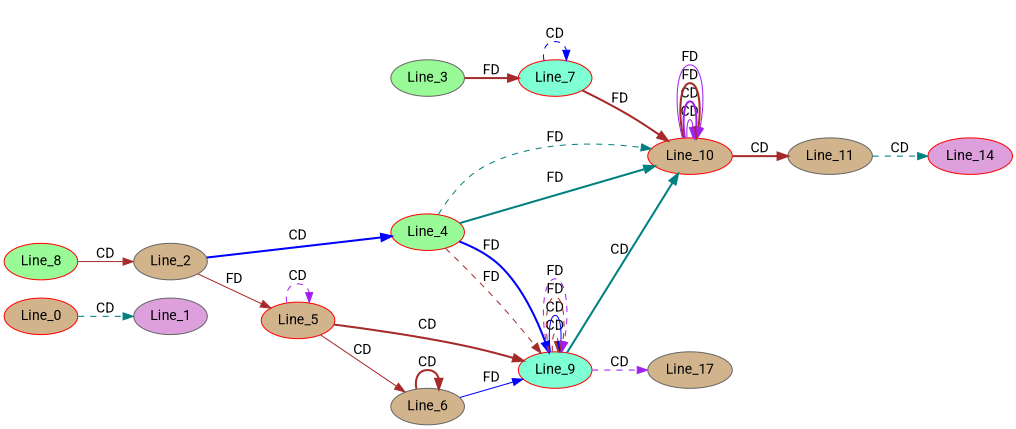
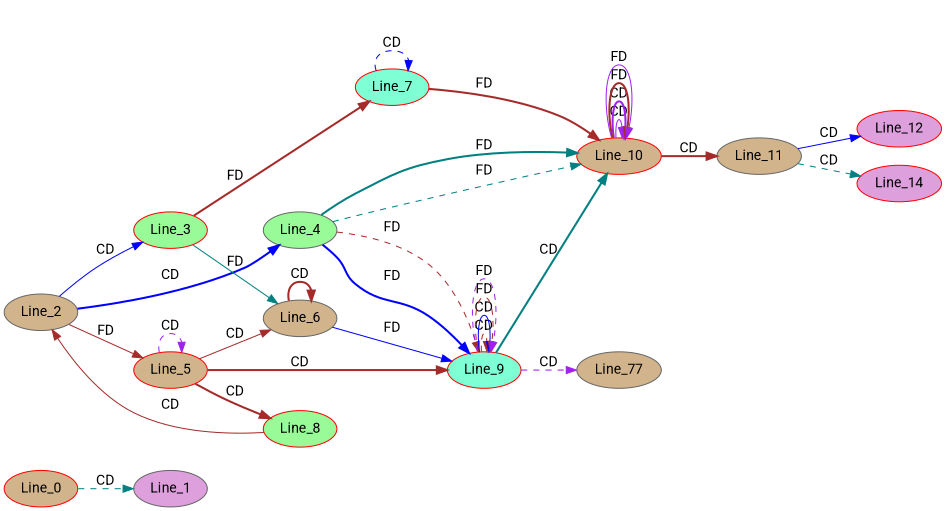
(428, 78) -> (171, 230)
none -> (899, 129)
(428, 232) -> (300, 230)
none -> (225, 267)
none -> (94, 269)
(690, 370) -> (619, 370)
none -> (227, 400)
